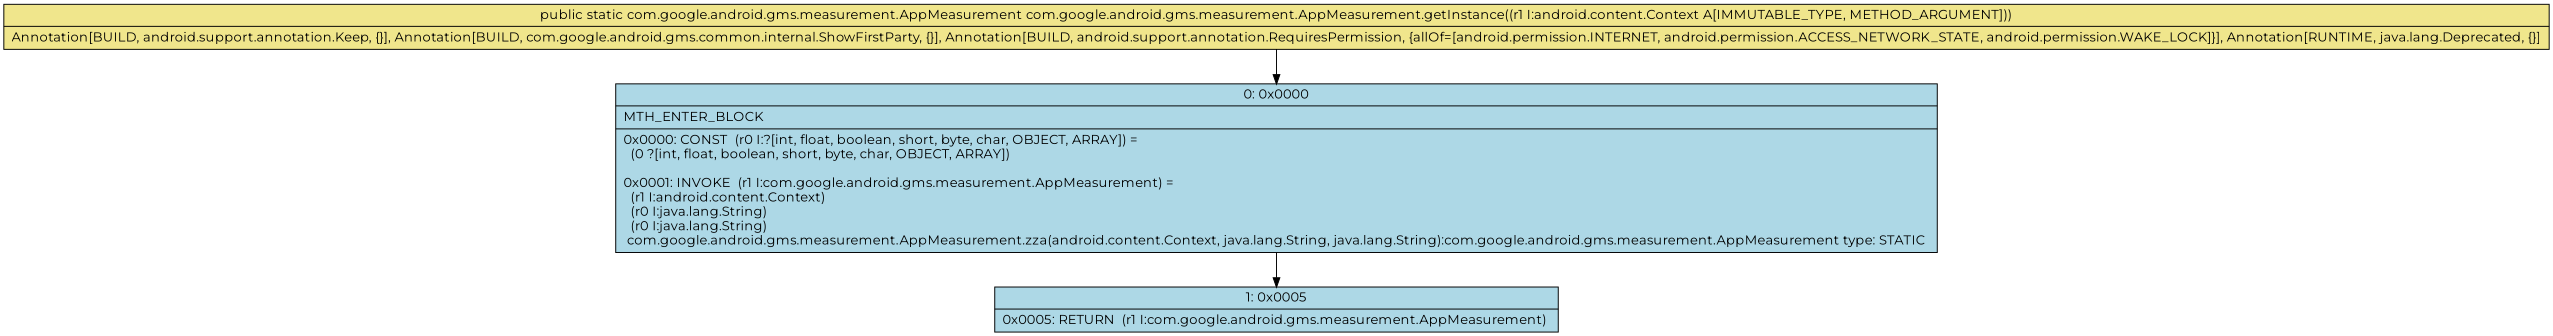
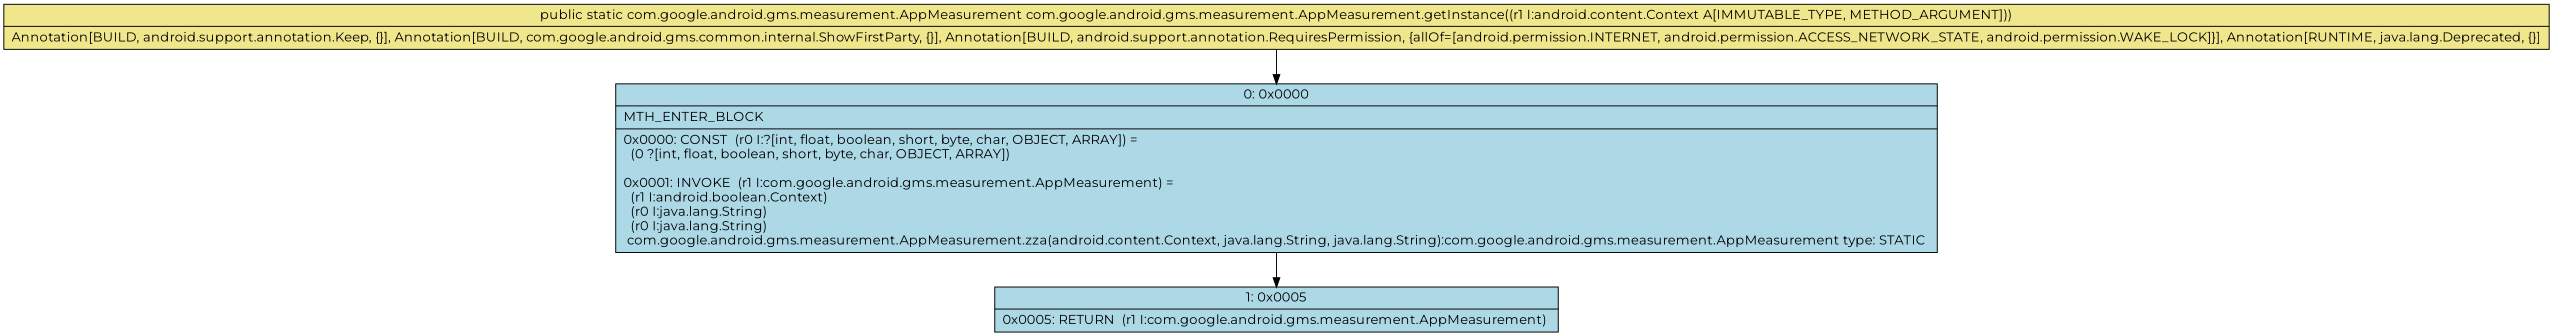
(724, 197) -> (726, 197)
